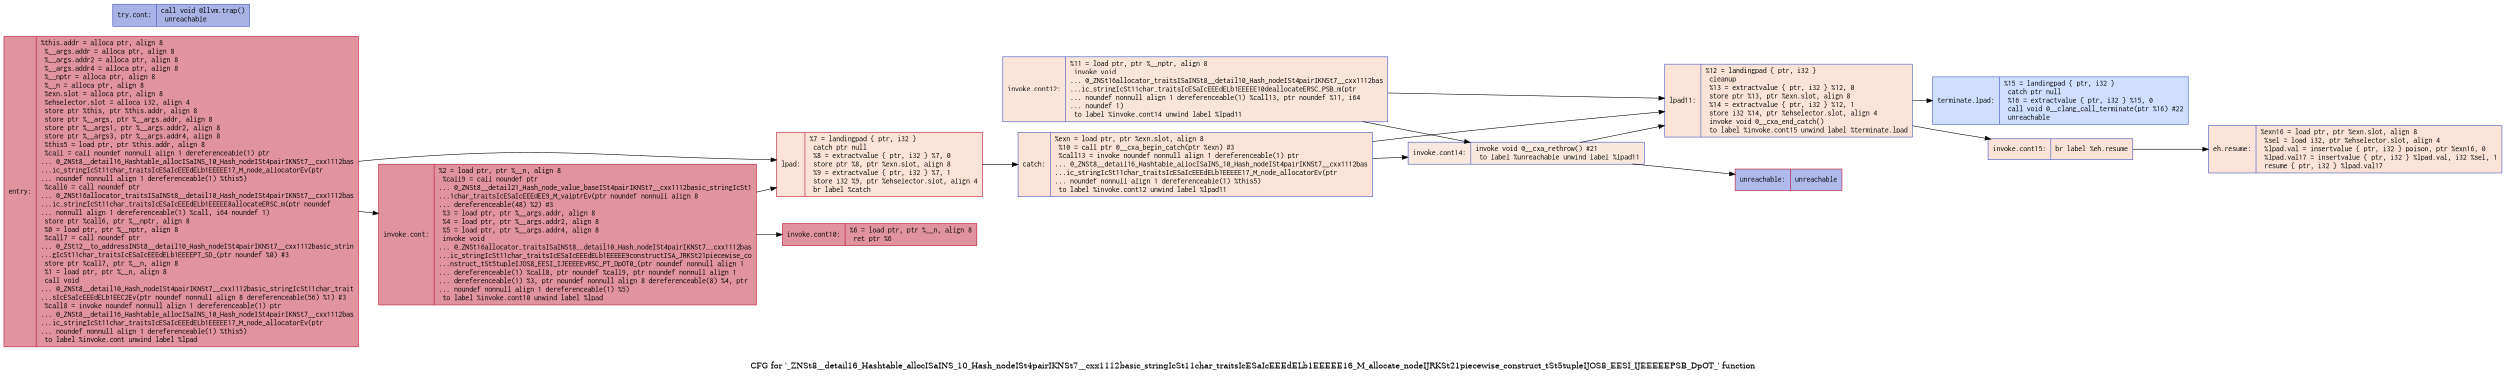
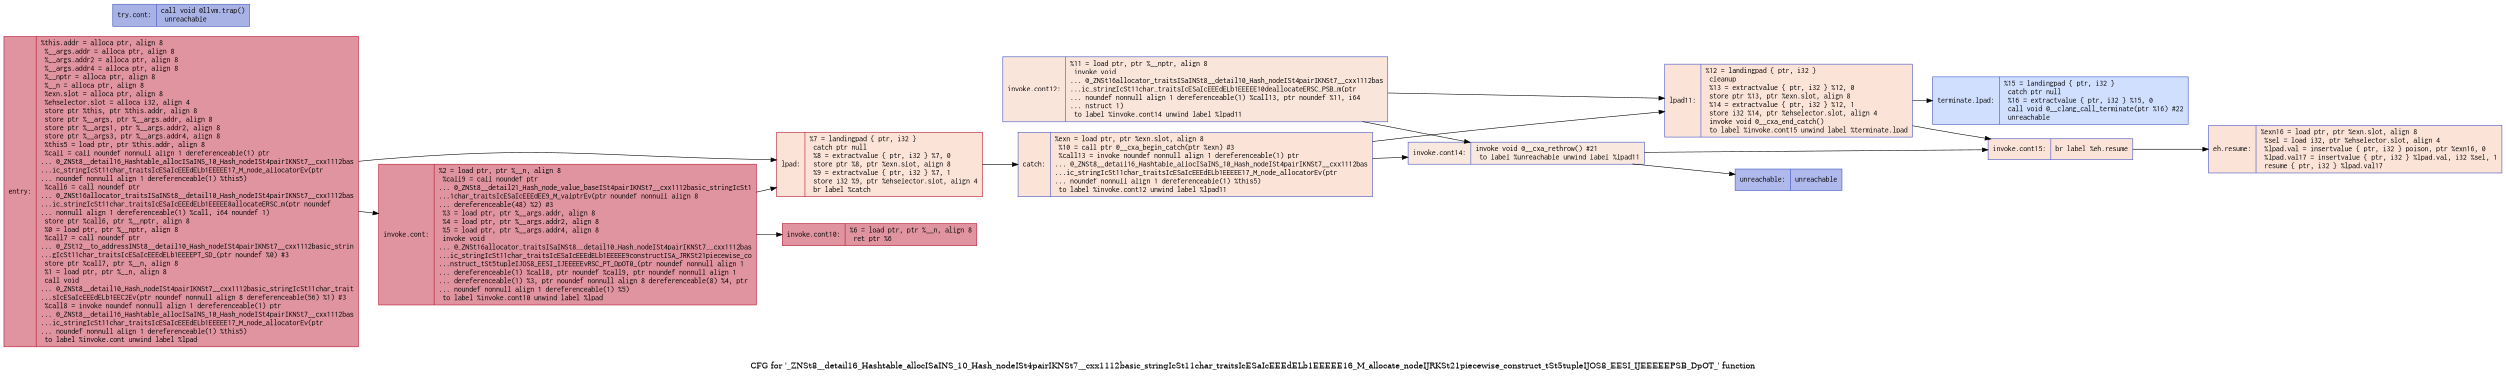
(1097, 106) -> (1097, 106)
(1620, 135) -> (1813, 151)
(1789, 180) -> (1789, 180)
